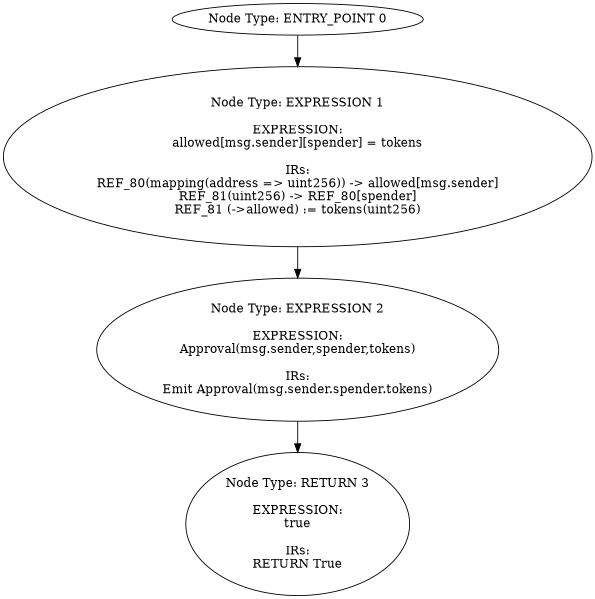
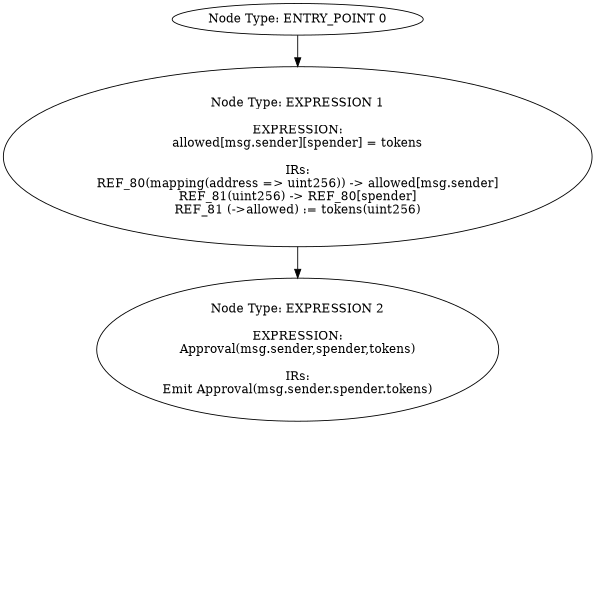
(298, 524) -> none
